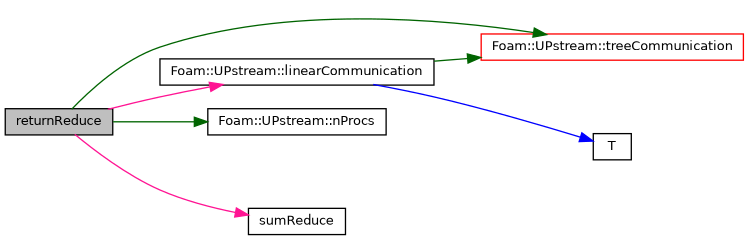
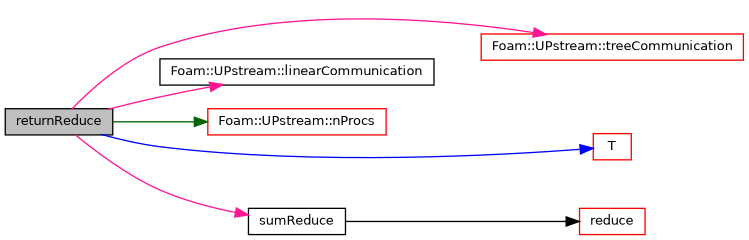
(291, 22) -> (291, 22)
(451, 60) -> none
(478, 108) -> (339, 157)
(297, 122) -> (297, 122)
(612, 147) -> (612, 147)
none -> (612, 221)
